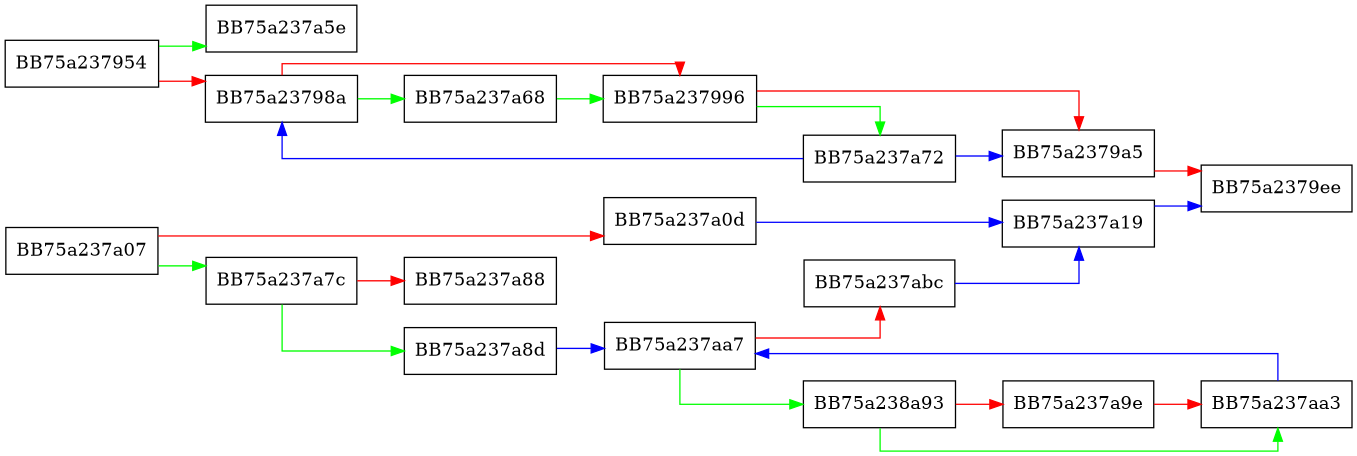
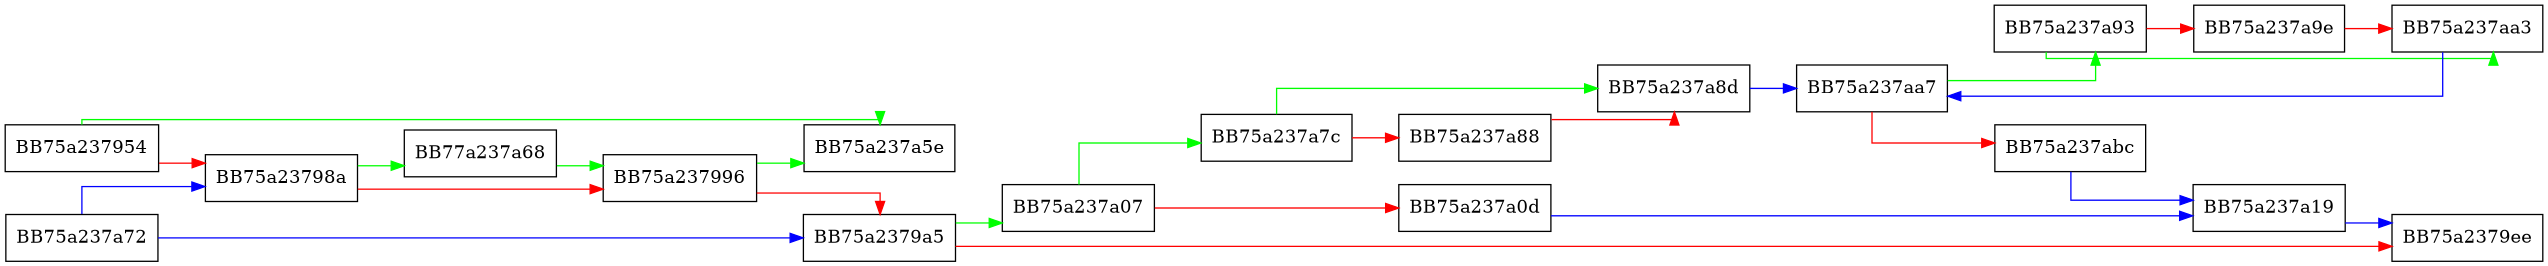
(480, 99) -> (480, 153)
(826, 107) -> (774, 163)
none -> (1613, 120)
none -> (973, 223)
(879, 404) -> (2070, 29)
